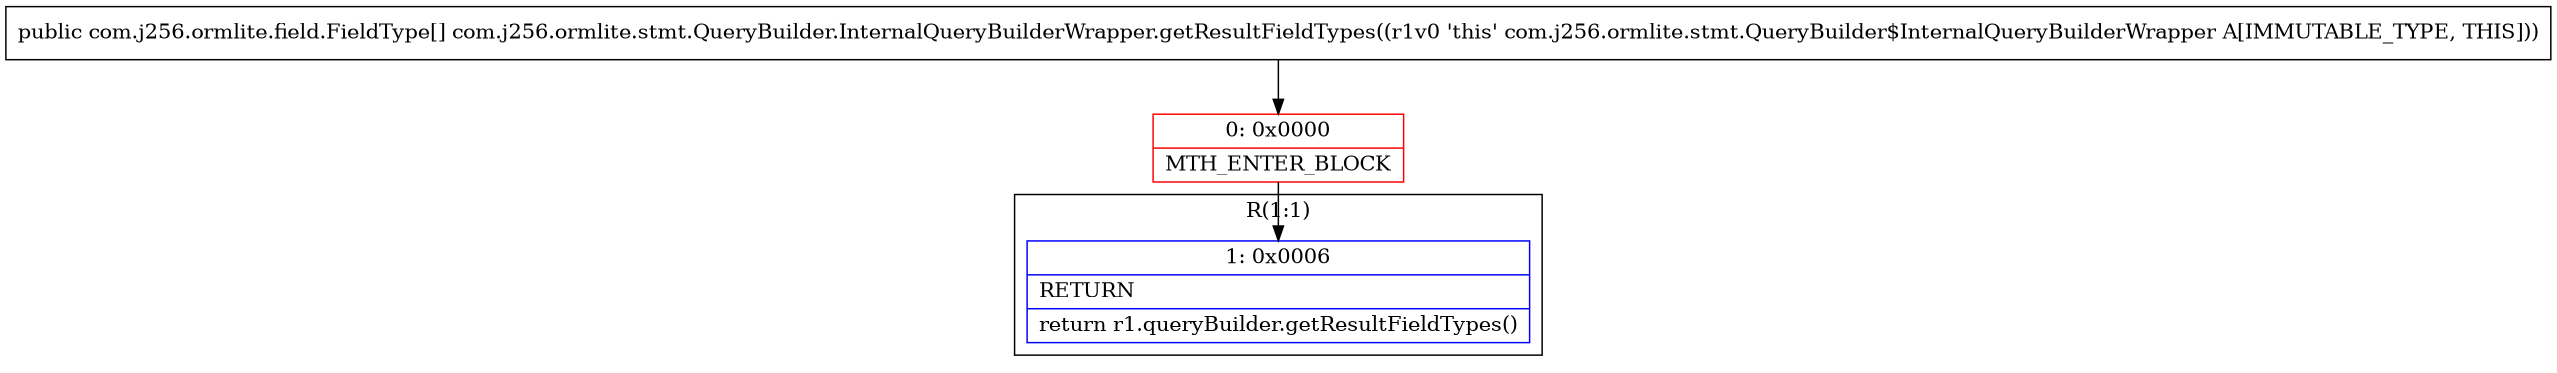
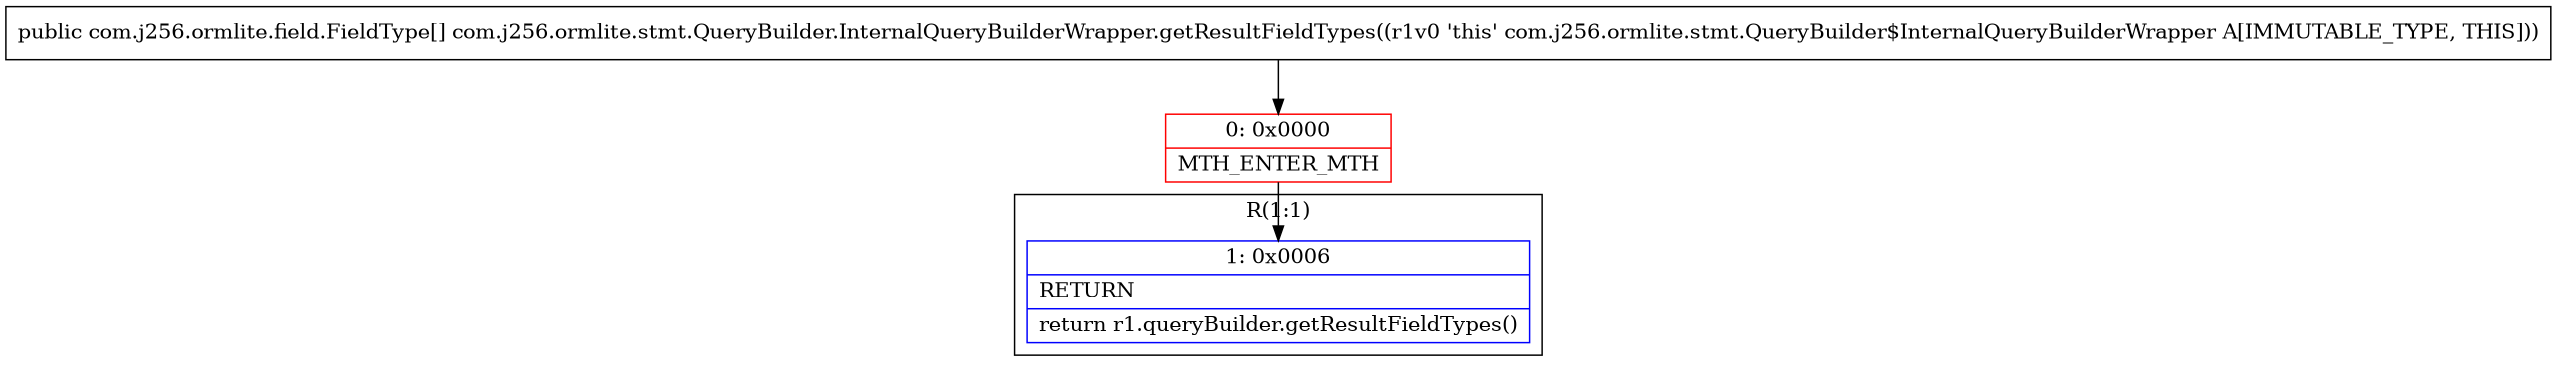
(1278, 164) -> (1278, 164)
